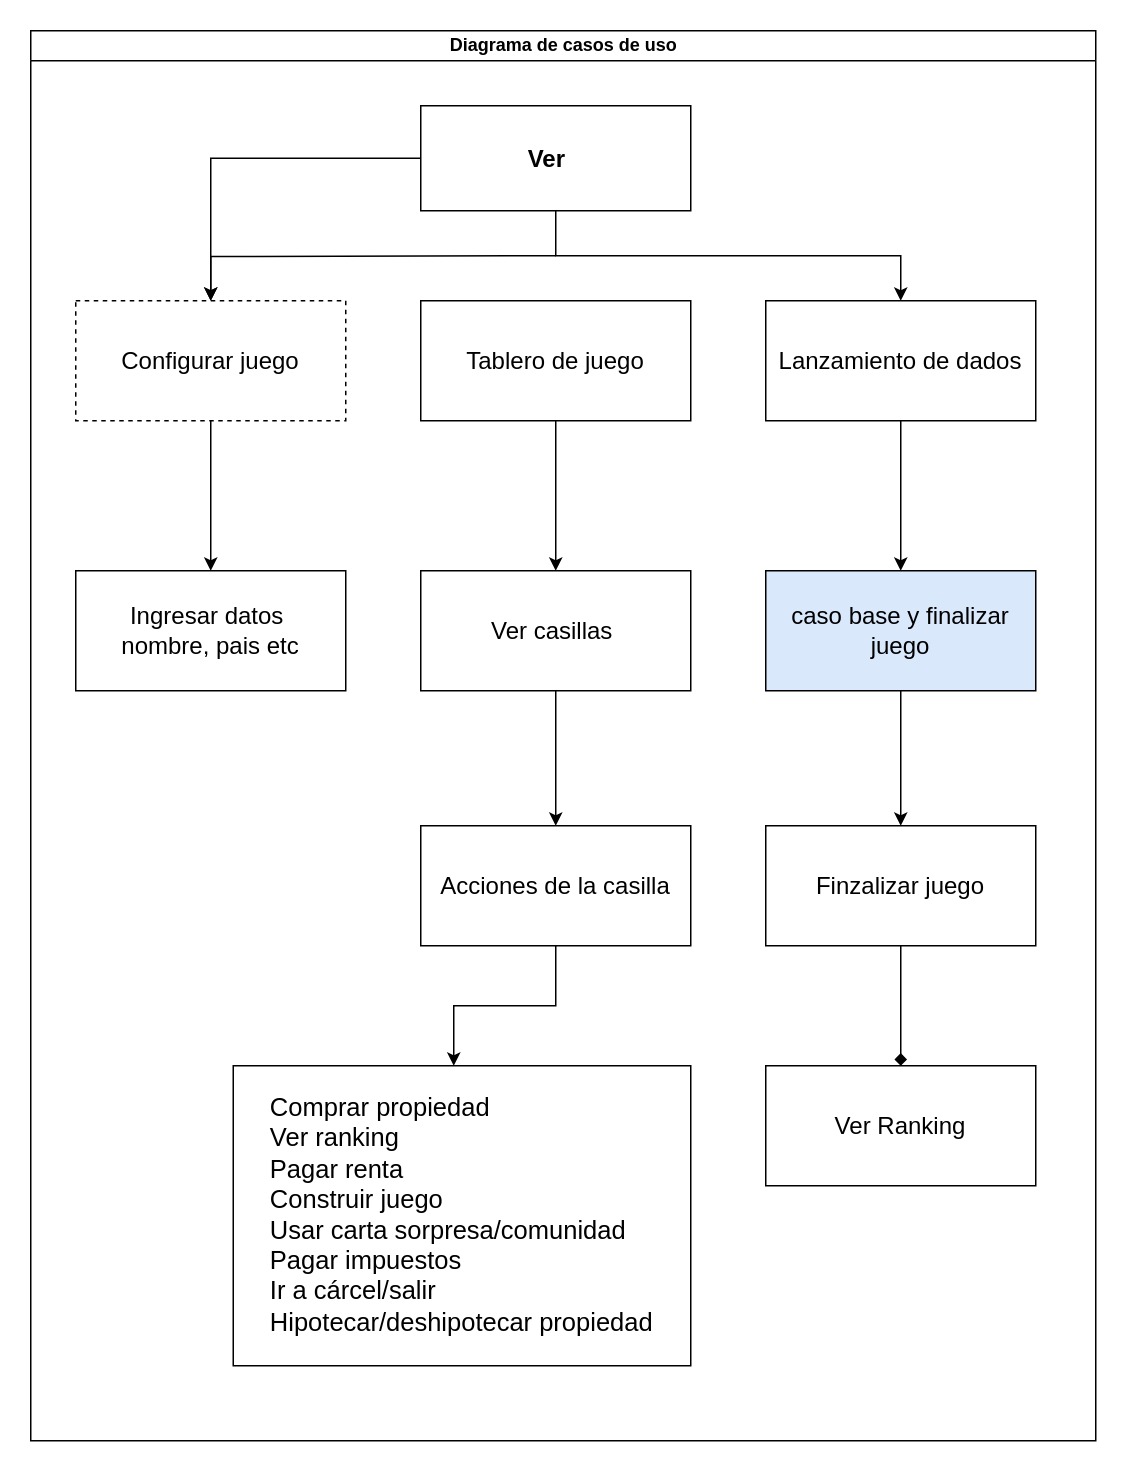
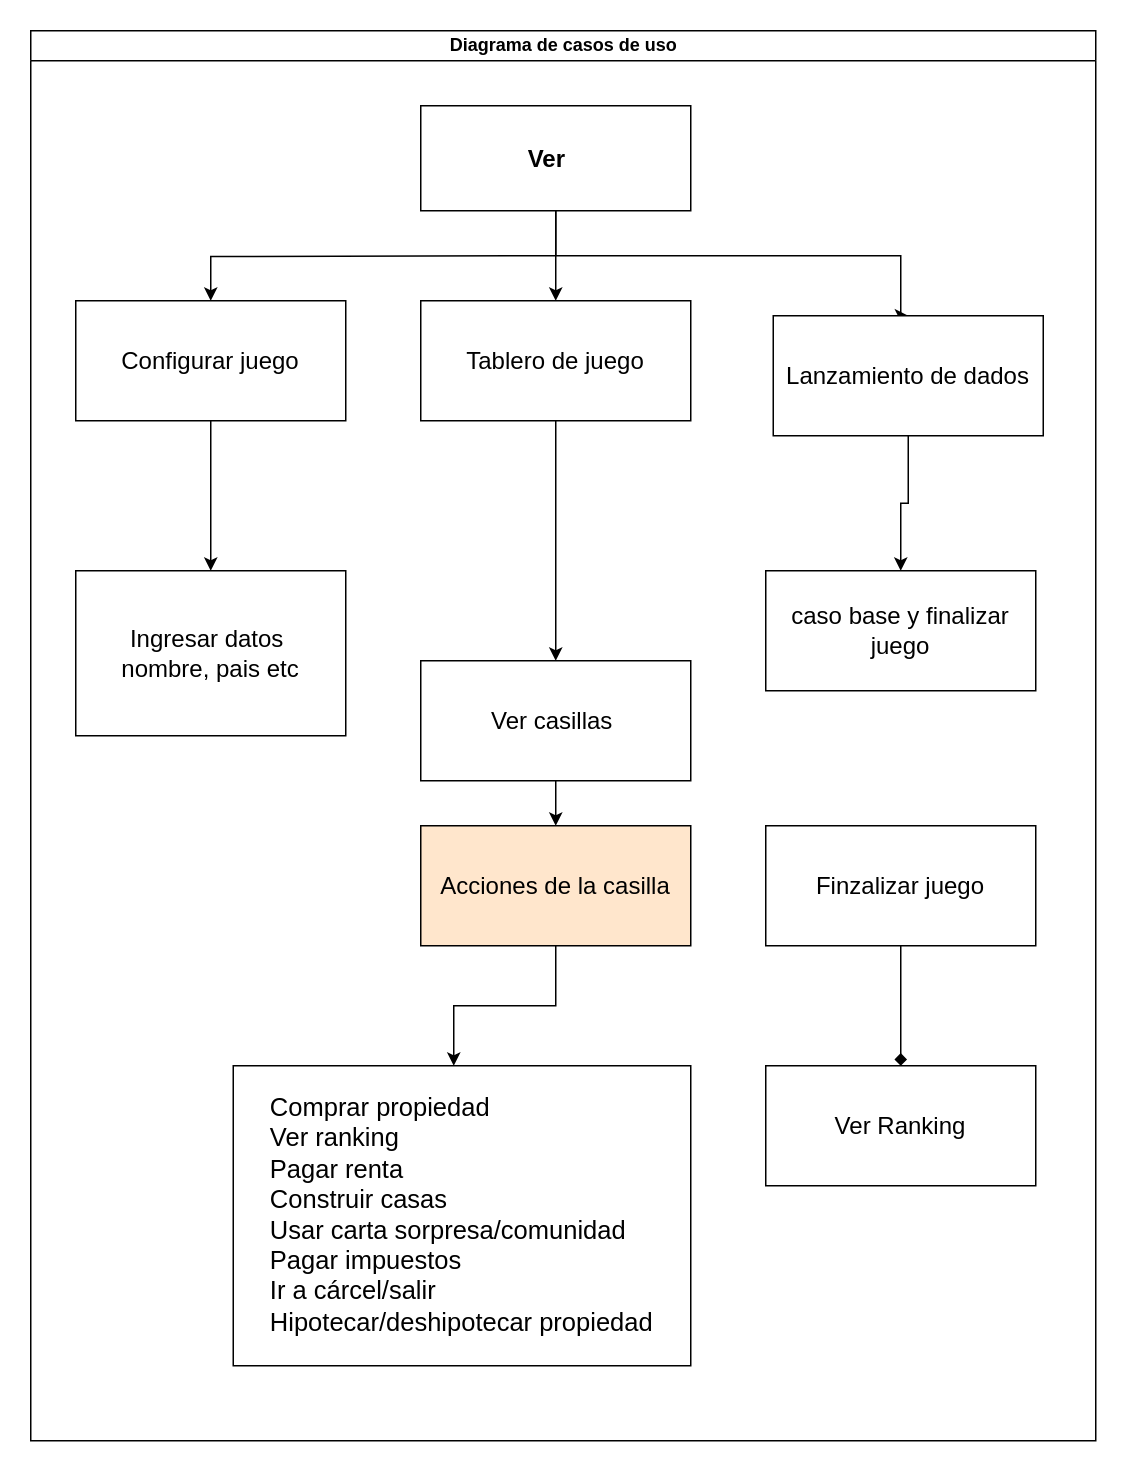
(269, 158) -> (556, 274)
(211, 361) -> (211, 361)
(901, 361) -> (908, 376)
(211, 631) -> (211, 653)
(556, 631) -> (556, 721)
(901, 631) -> (901, 631)
(901, 753) -> none
(556, 886) -> (556, 886)
(462, 1216) -> (462, 1216)
